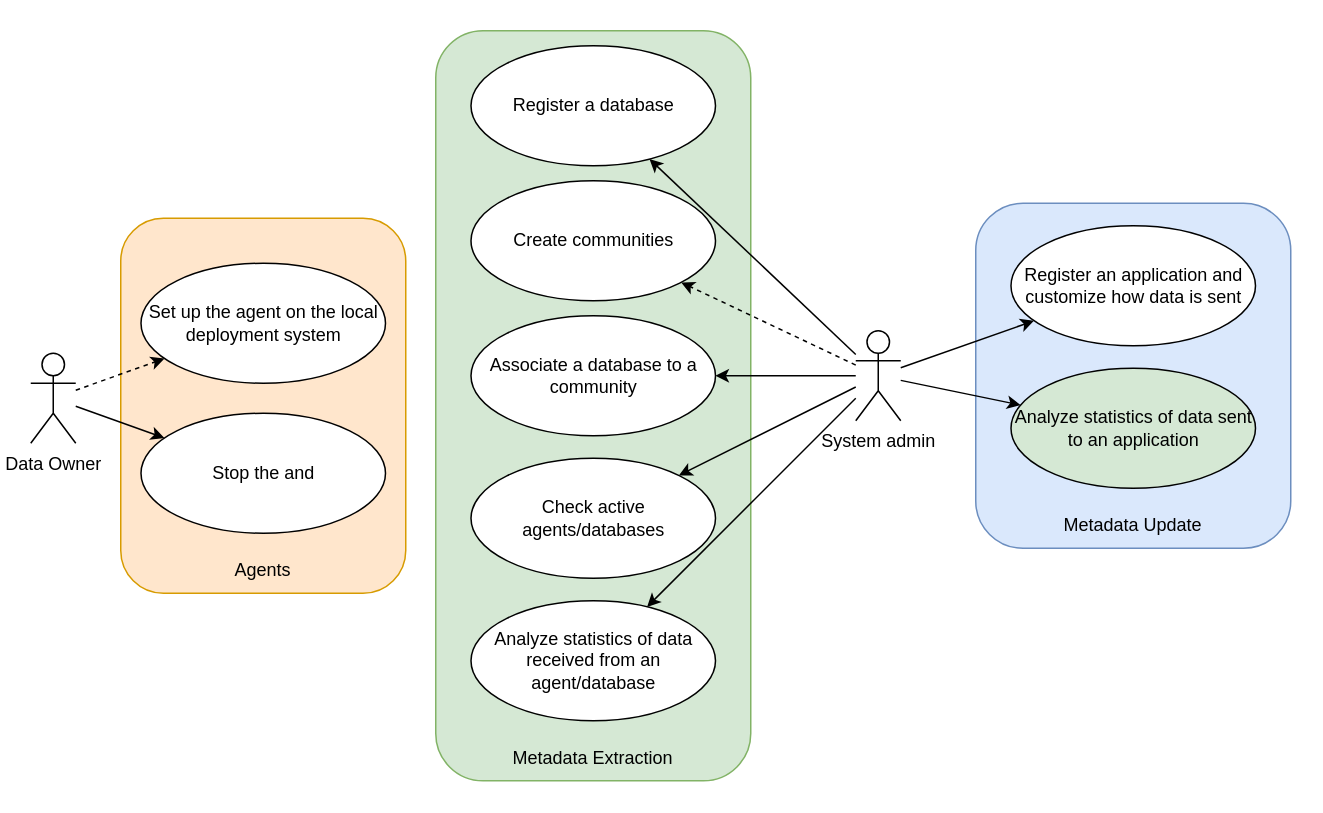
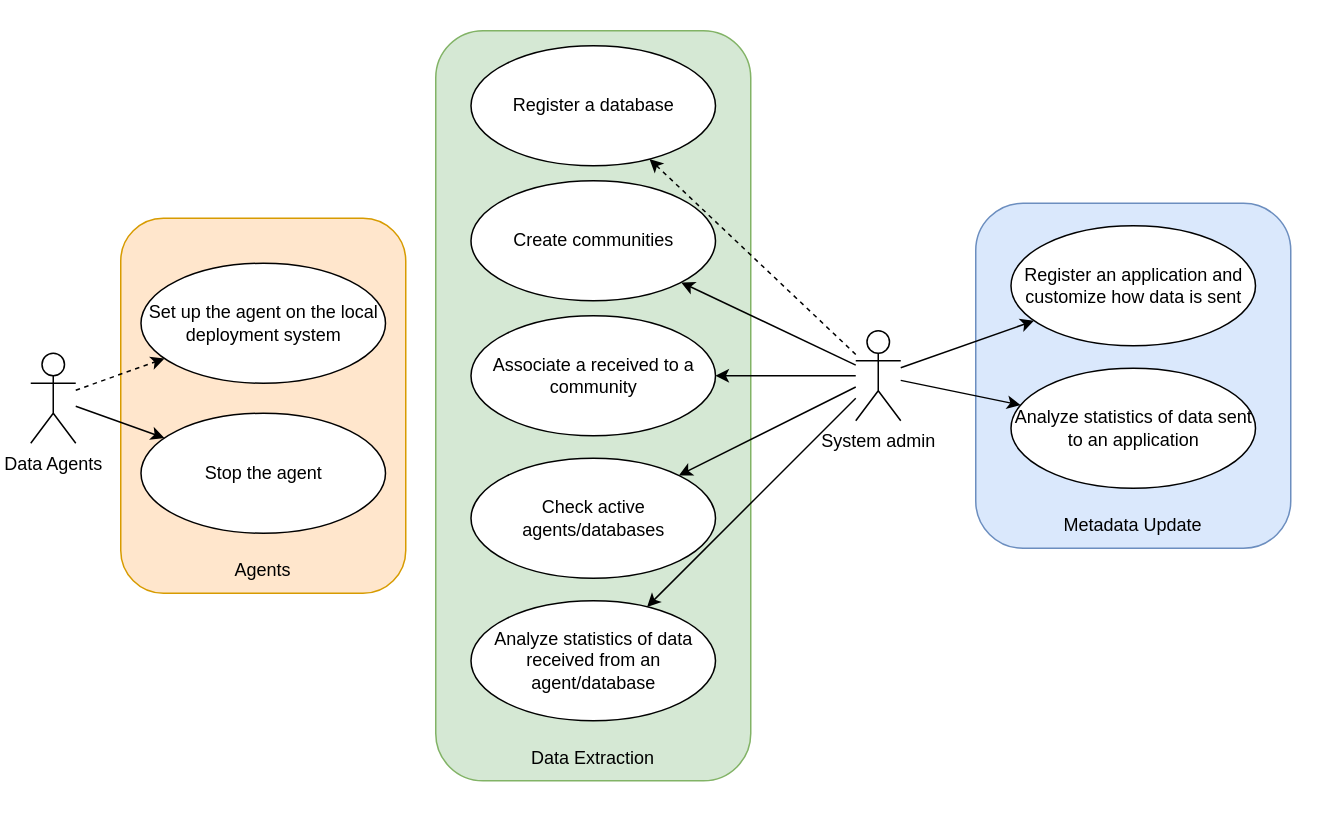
(756, 260) -> (756, 260)
(772, 326) -> (772, 326)
(594, 376) -> (594, 376)
(1133, 428) -> (1133, 428)
(54, 465) -> (54, 465)
(264, 473) -> (264, 473)
(593, 758) -> (593, 758)
